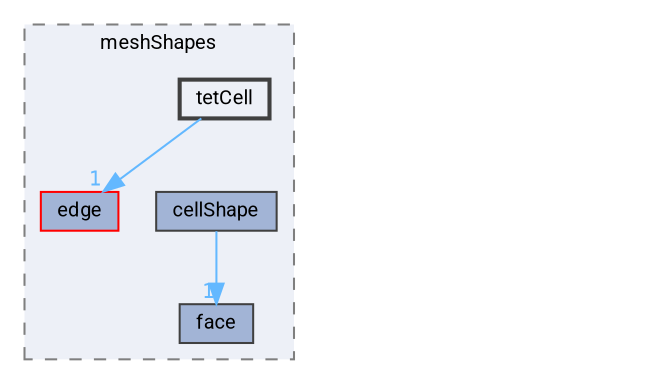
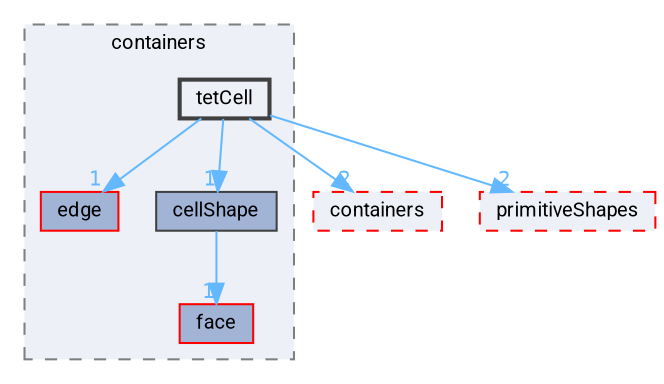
(159, 44) -> (159, 44)
none -> (221, 145)
none -> (378, 211)
none -> (568, 211)
(216, 324) -> (216, 324)
